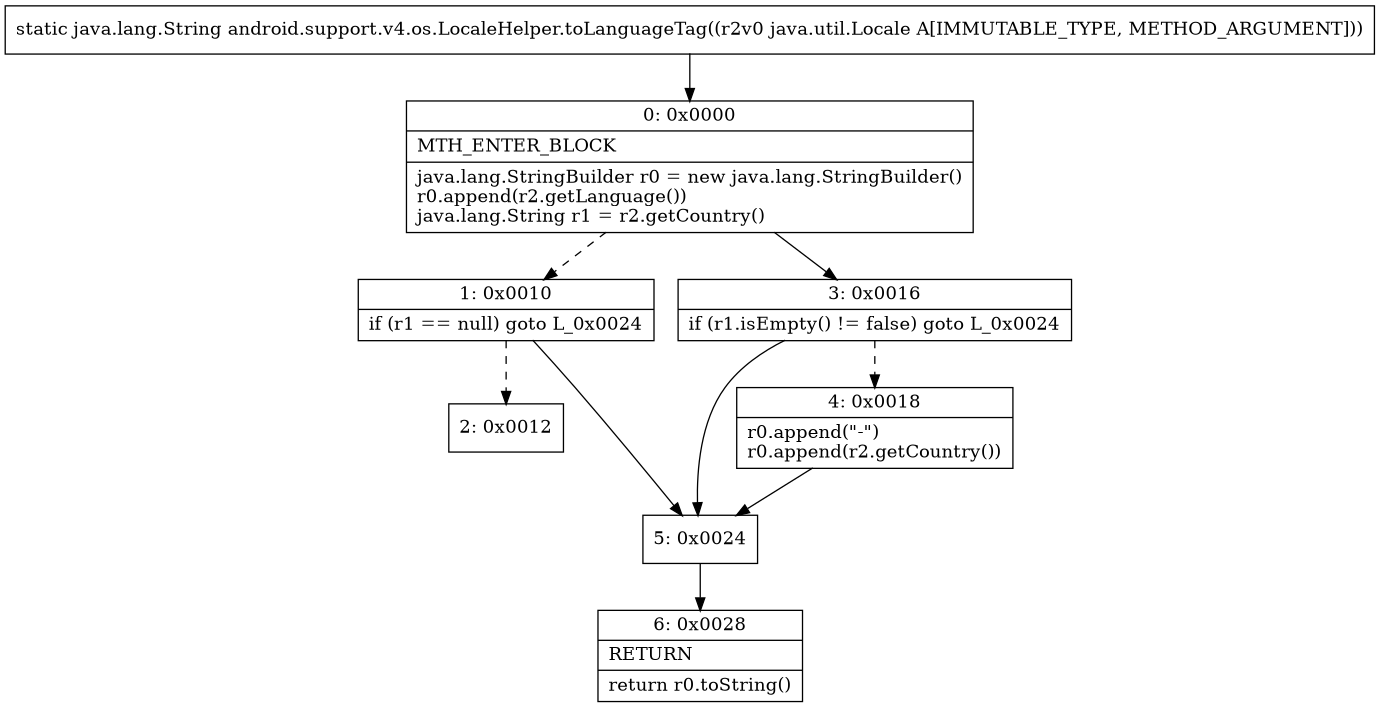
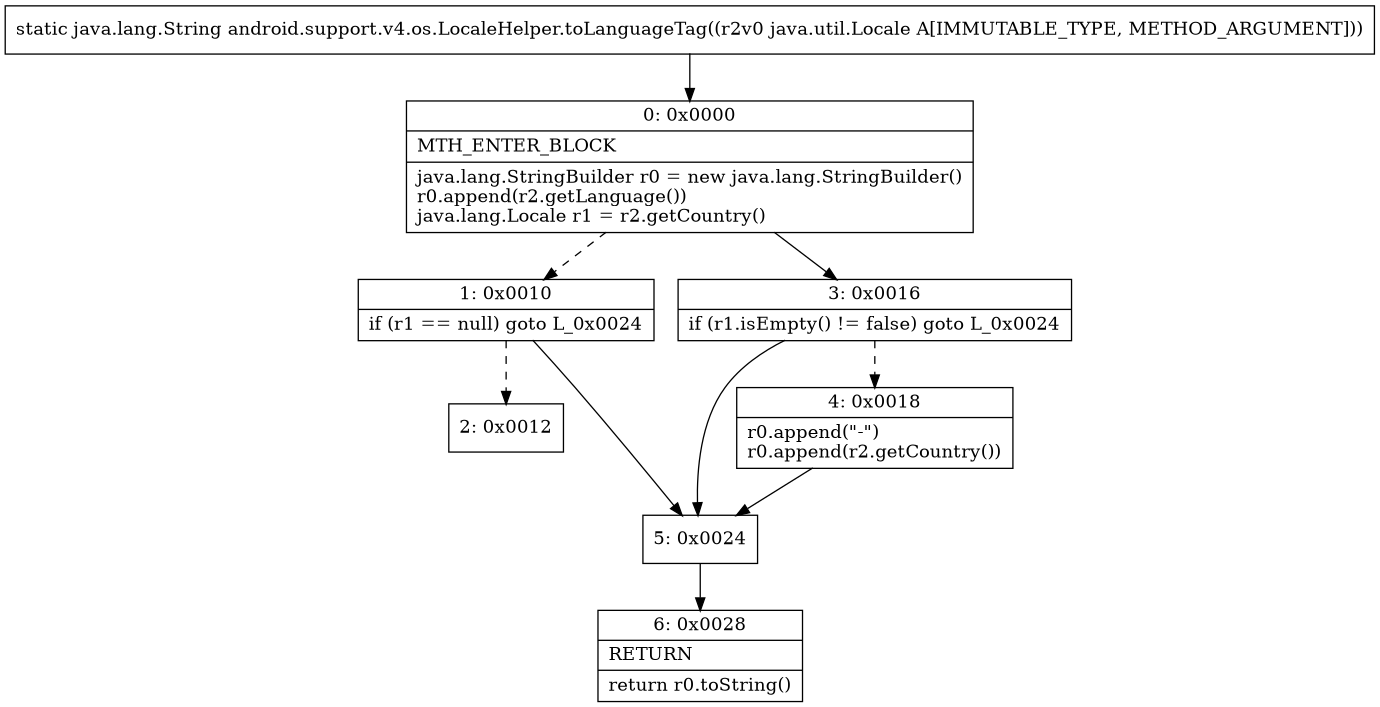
(591, 216) -> (591, 216)
